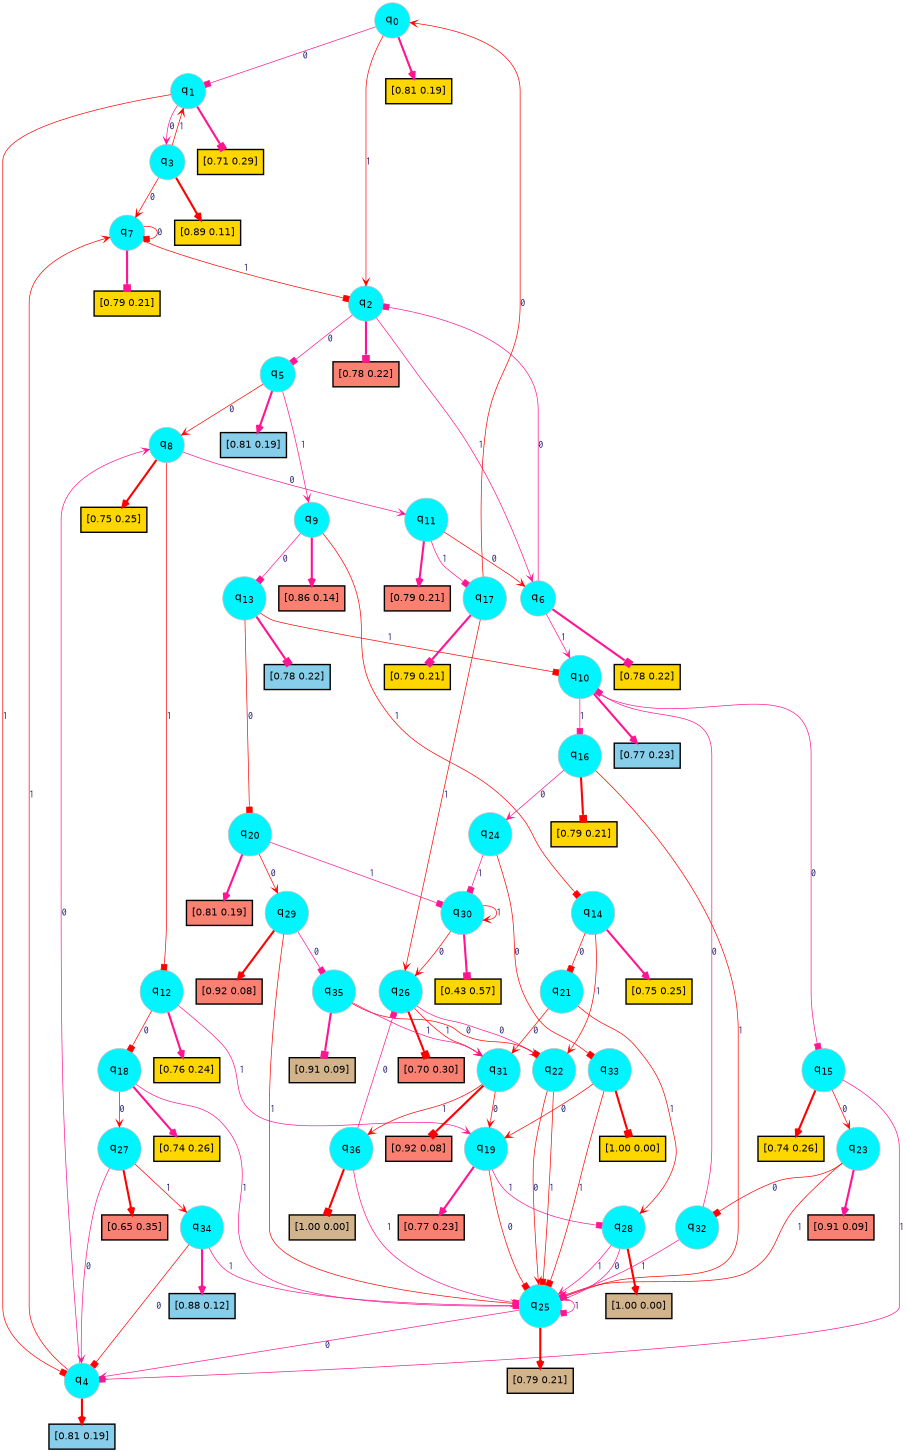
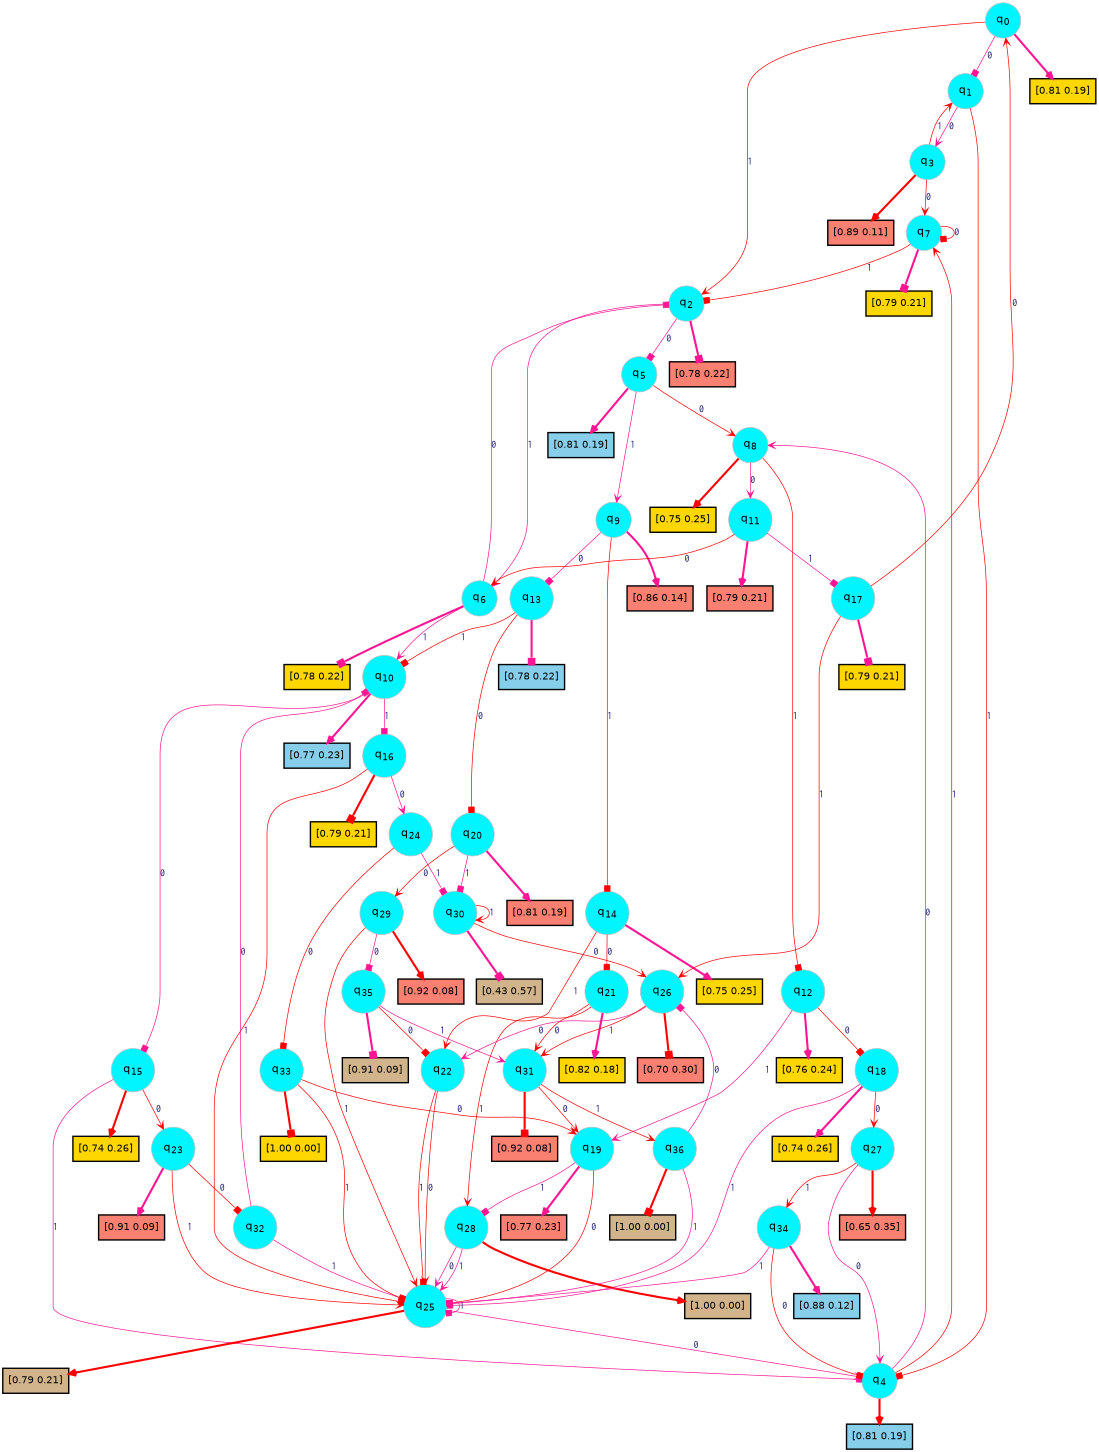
(231, 162) -> none
(208, 233) -> (861, 233)
(468, 992) -> (509, 992)
none -> (592, 1070)
